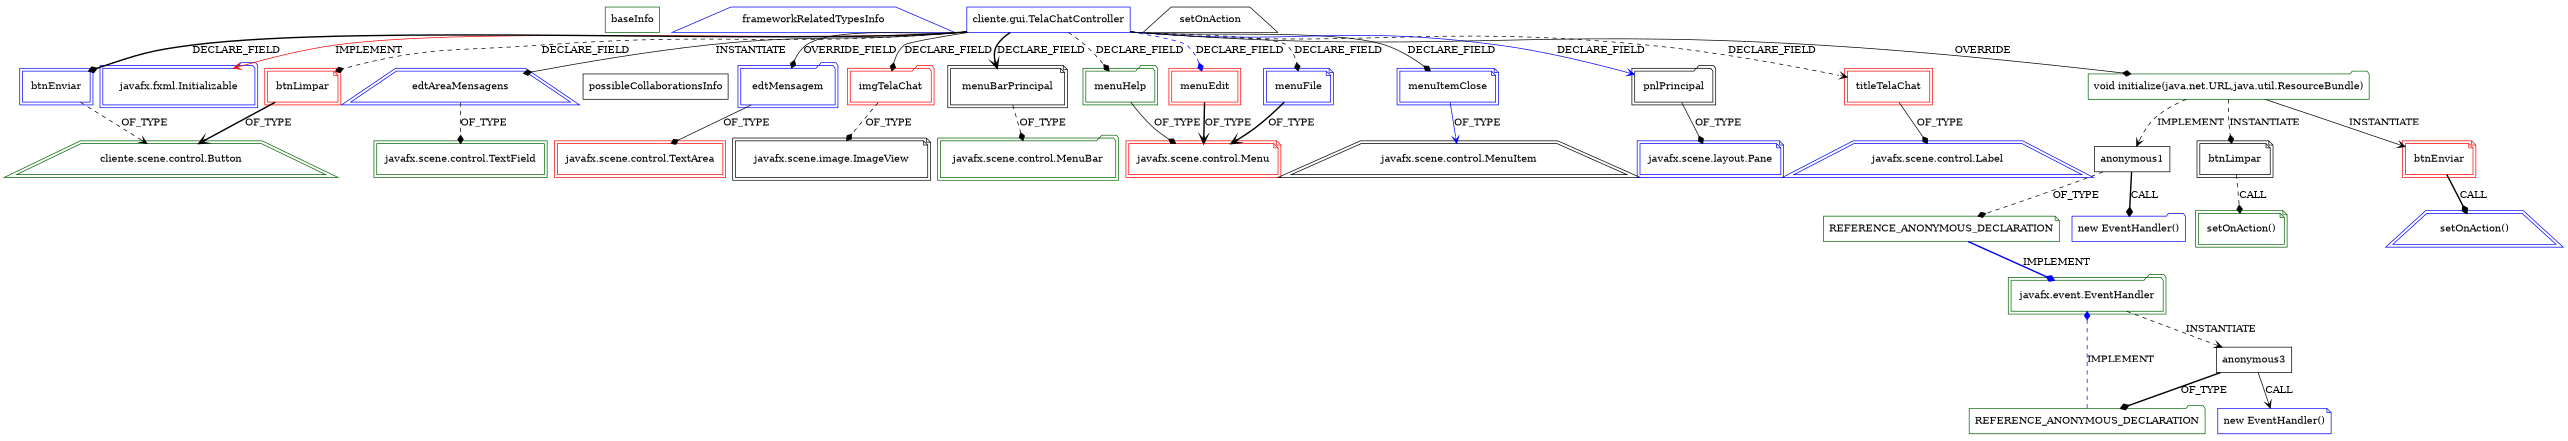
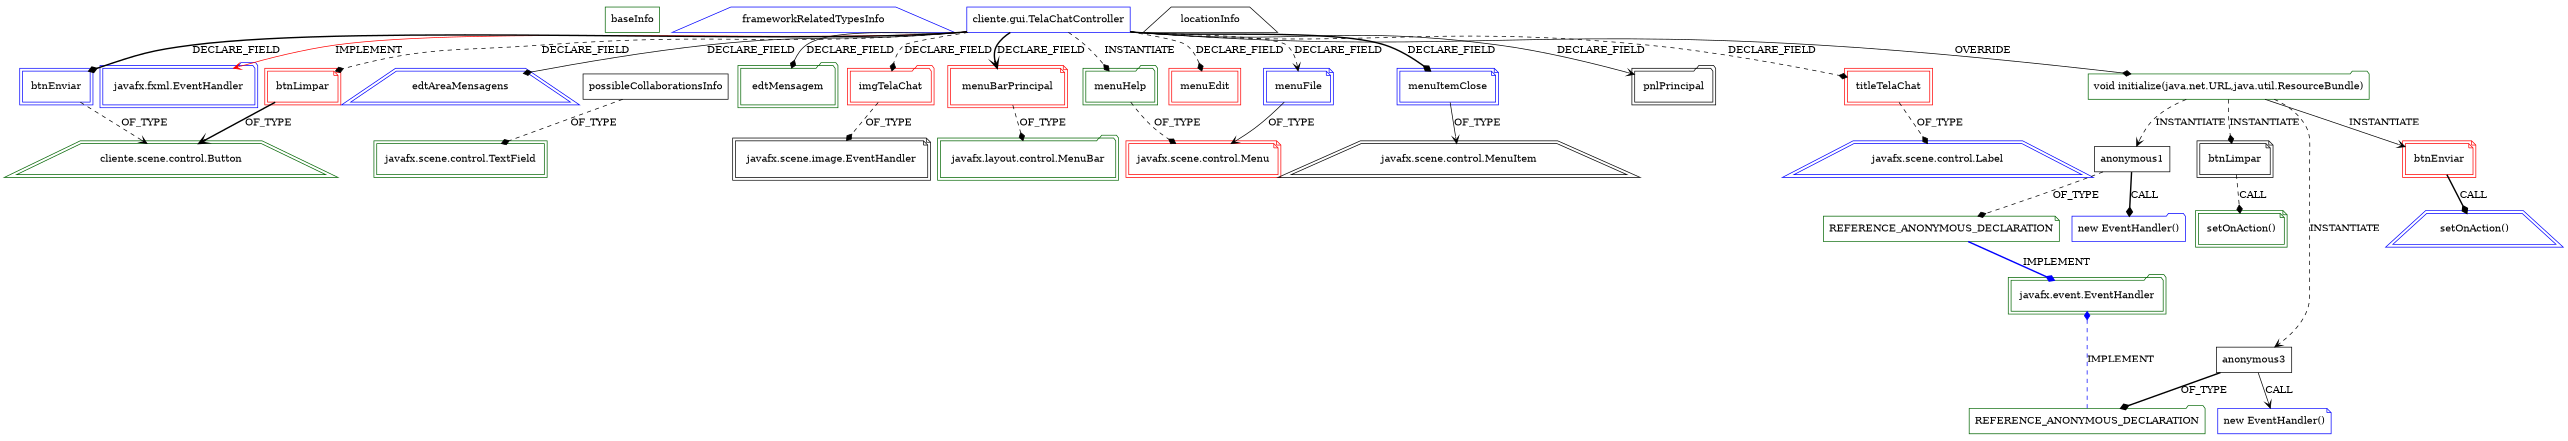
(1210, 20) -> (1210, 20)
(1280, 35) -> (1280, 35)
(1220, 36) -> (1220, 36)
(1486, 36) -> (1486, 36)
(1170, 39) -> (1170, 39)
(926, 40) -> (926, 40)
(1505, 46) -> (1505, 46)
(751, 50) -> (751, 50)
(850, 50) -> (850, 50)
(1140, 50) -> (1140, 50)
(179, 87) -> (179, 87)
(788, 87) -> (788, 87)
(1008, 87) -> (1008, 87)
(461, 119) -> (566, 120)
(1204, 119) -> none
(1453, 119) -> (1453, 119)
(1911, 119) -> (1911, 119)
(1148, 122) -> (1148, 122)
(1262, 123) -> (1262, 123)
(2191, 123) -> (2191, 123)
(640, 159) -> none
(832, 159) -> (832, 159)
(1028, 159) -> (1028, 159)
(1710, 159) -> none
(2171, 328) -> (2310, 218)
